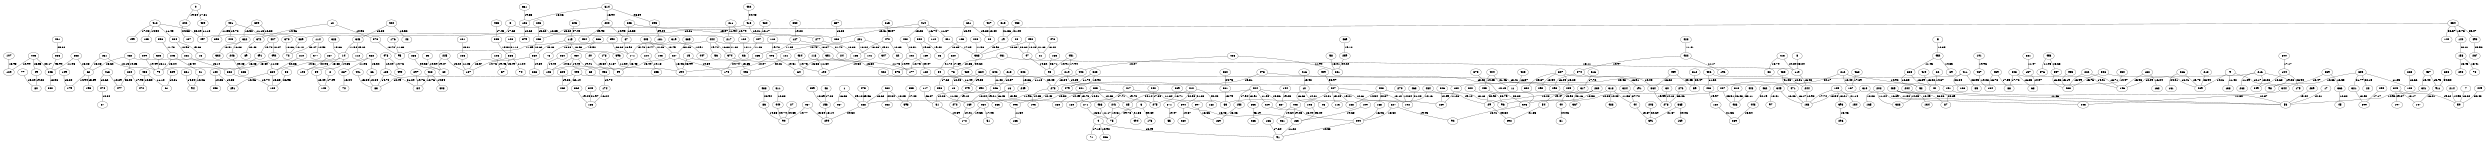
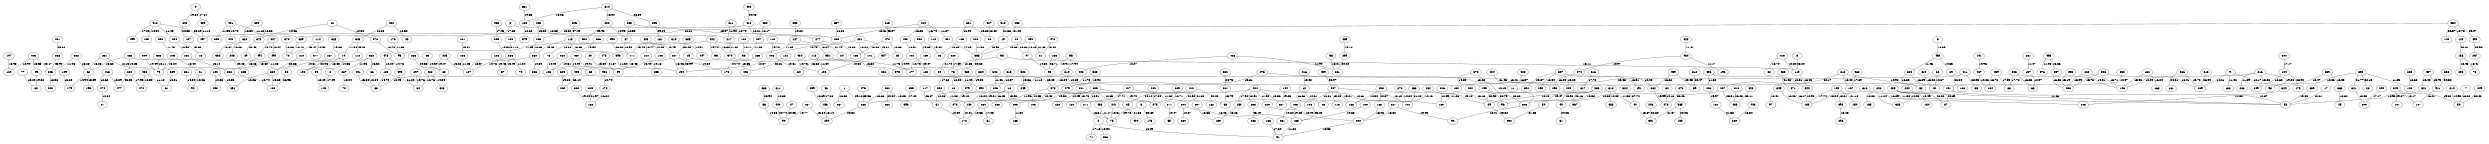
(1487, 80) -> (1460, 84)
(1765, 88) -> none
